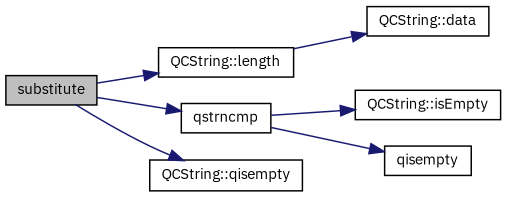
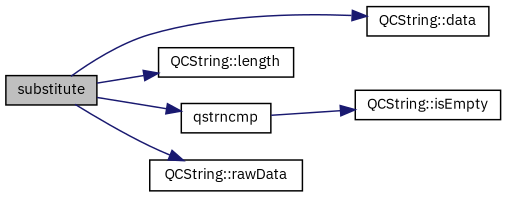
(323, 43) -> (205, 22)
(428, 161) -> none
(226, 175) -> (226, 175)
